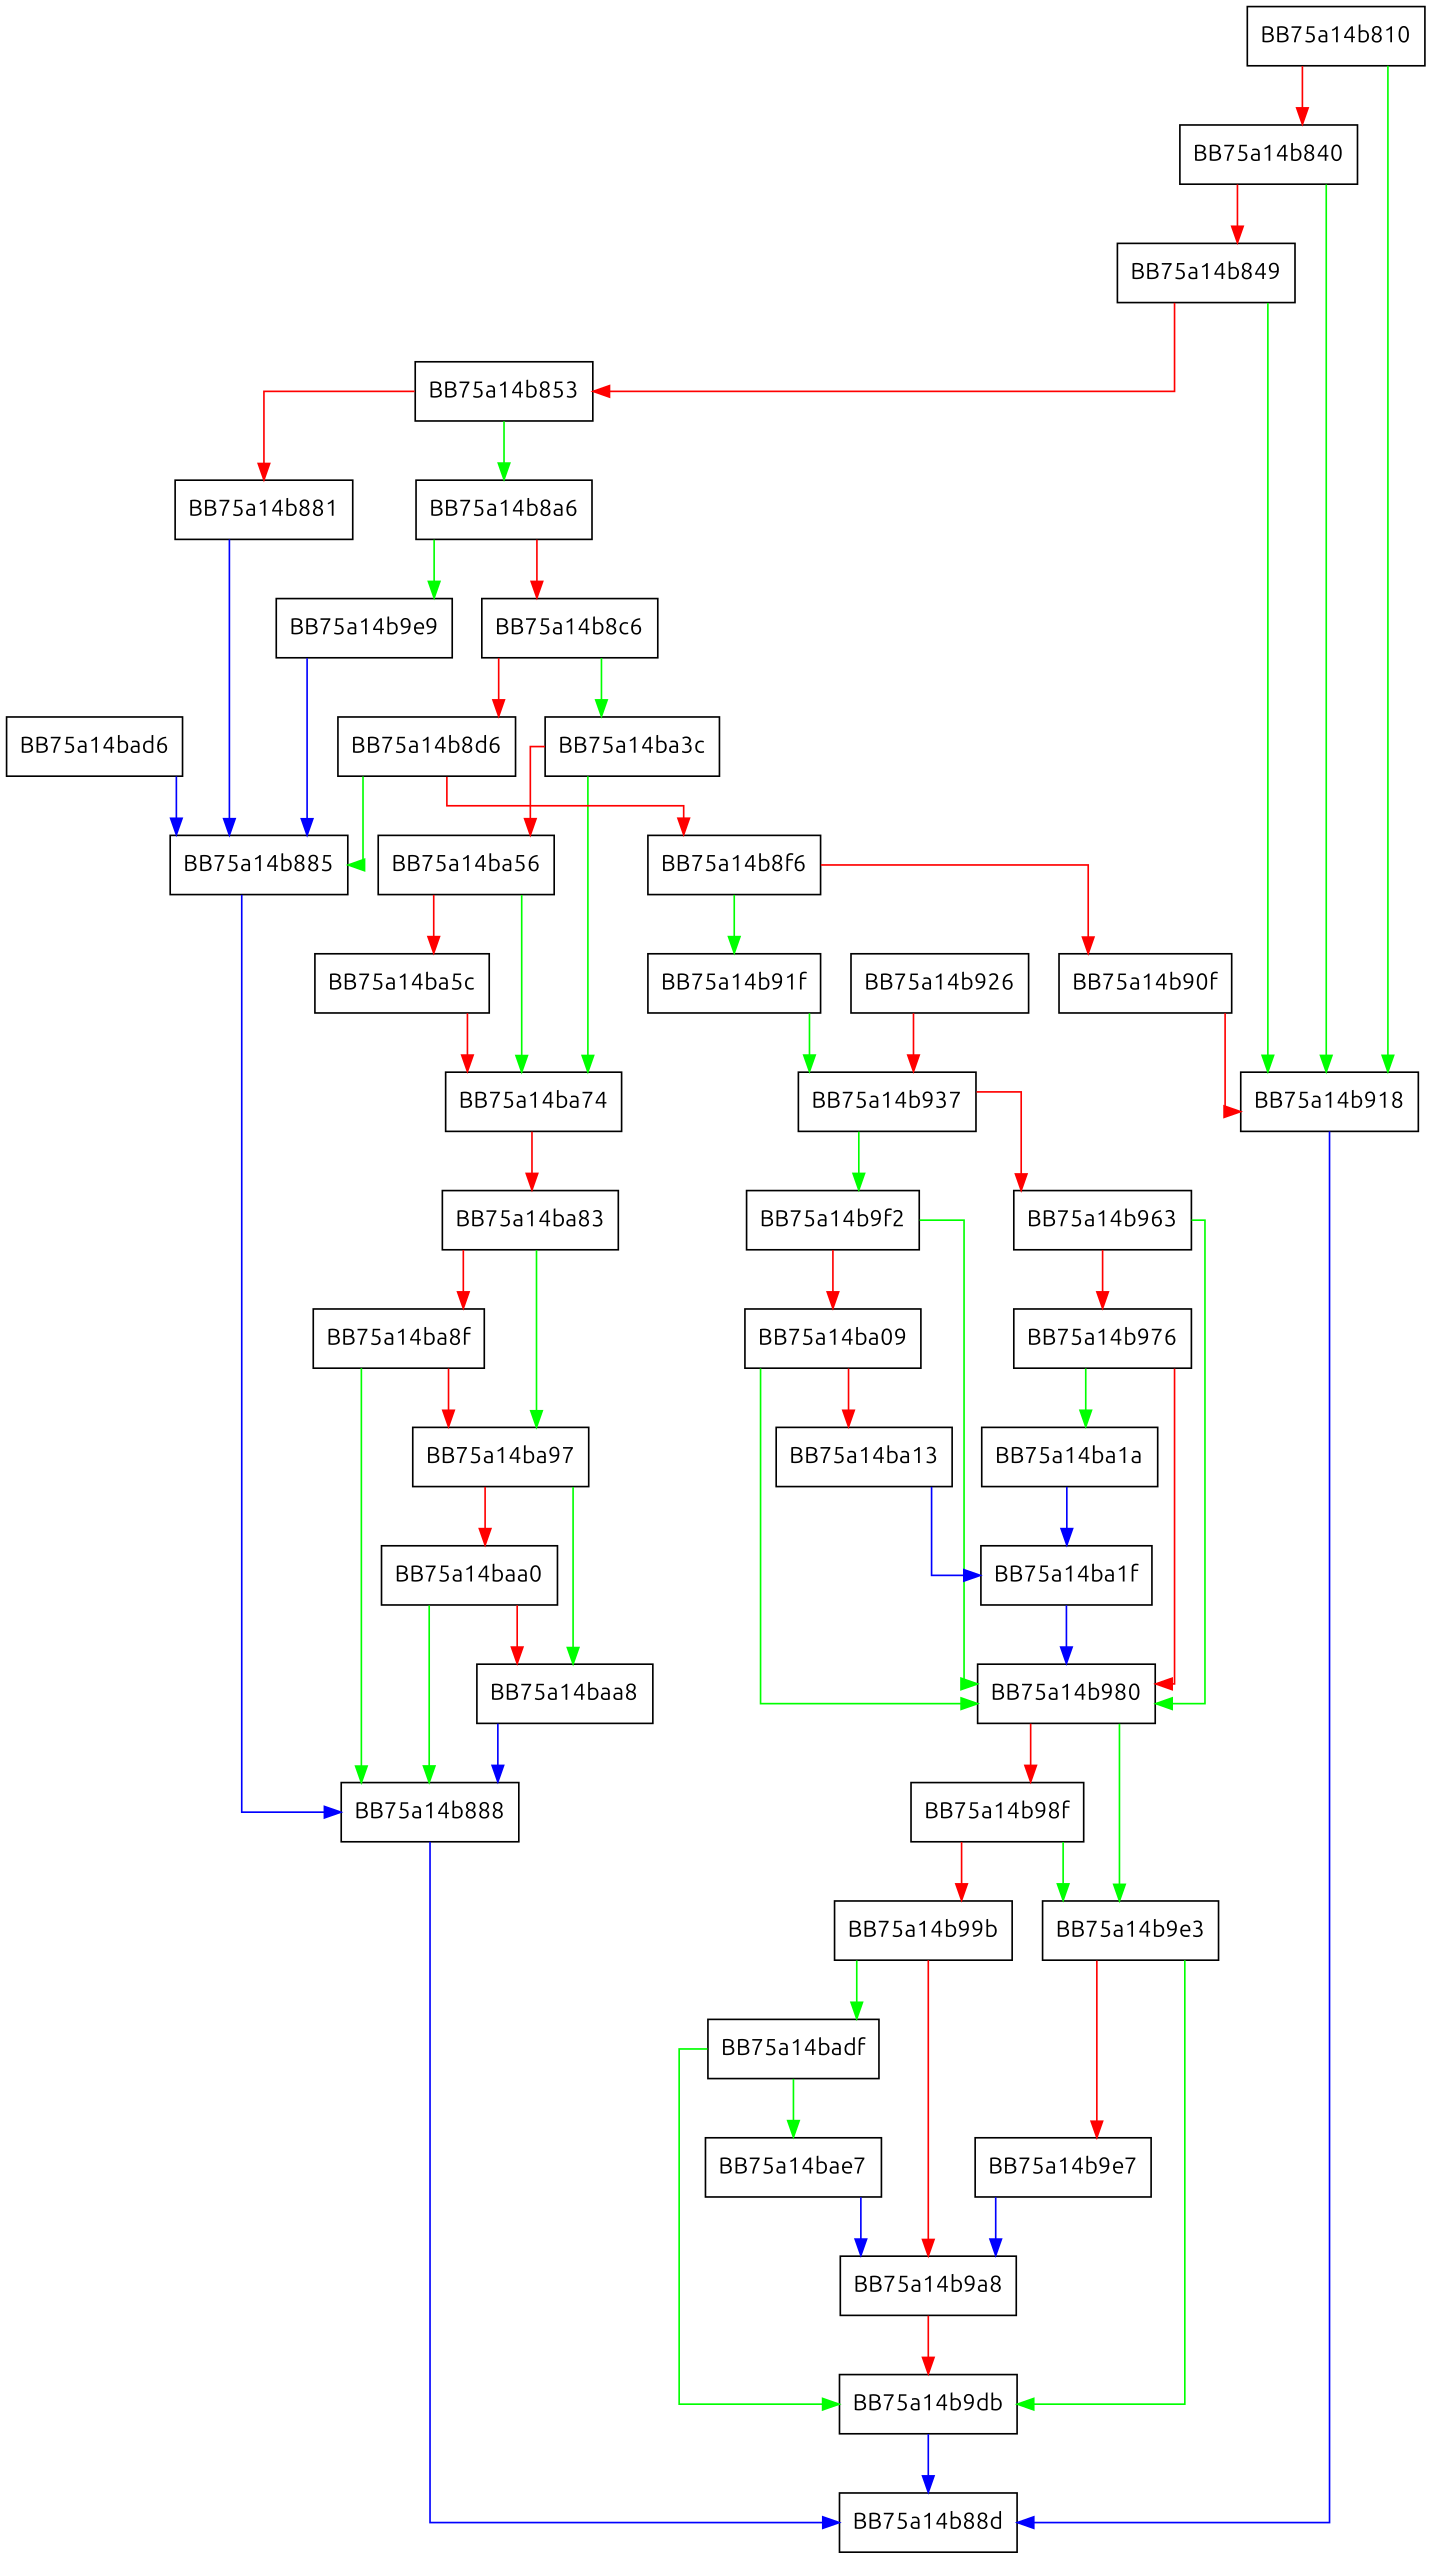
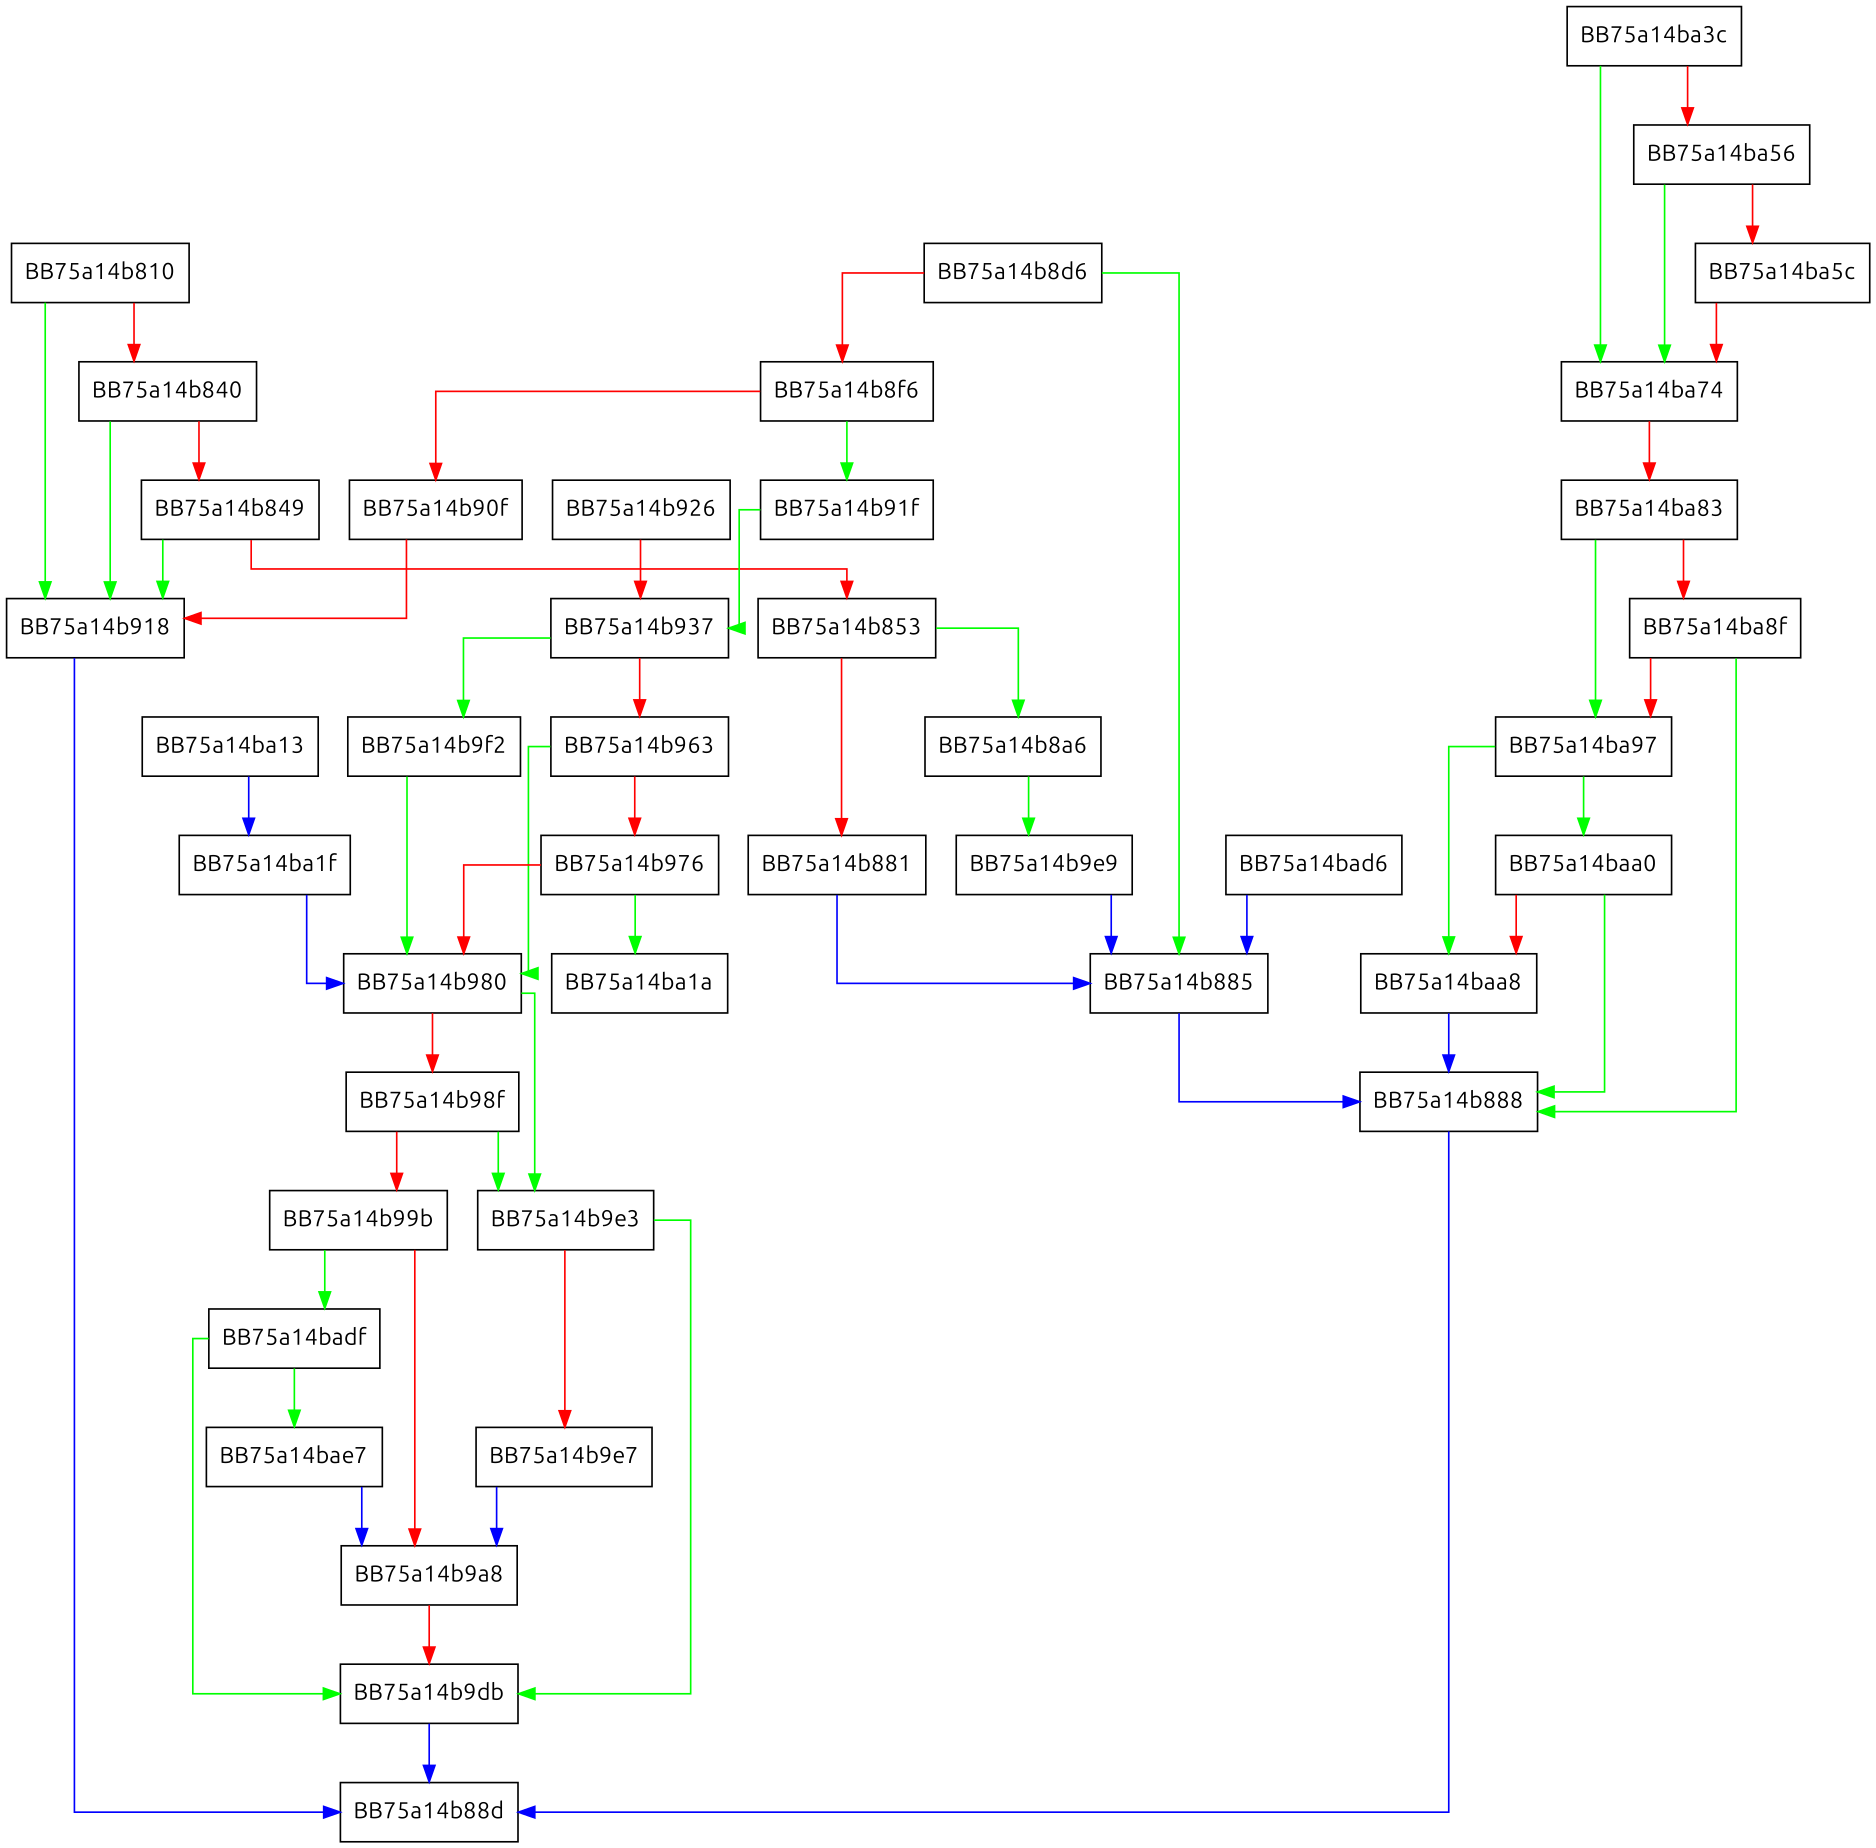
(570, 628) -> none
(833, 1339) -> none
(485, 1508) -> (1584, 797)
(1067, 1508) -> none
